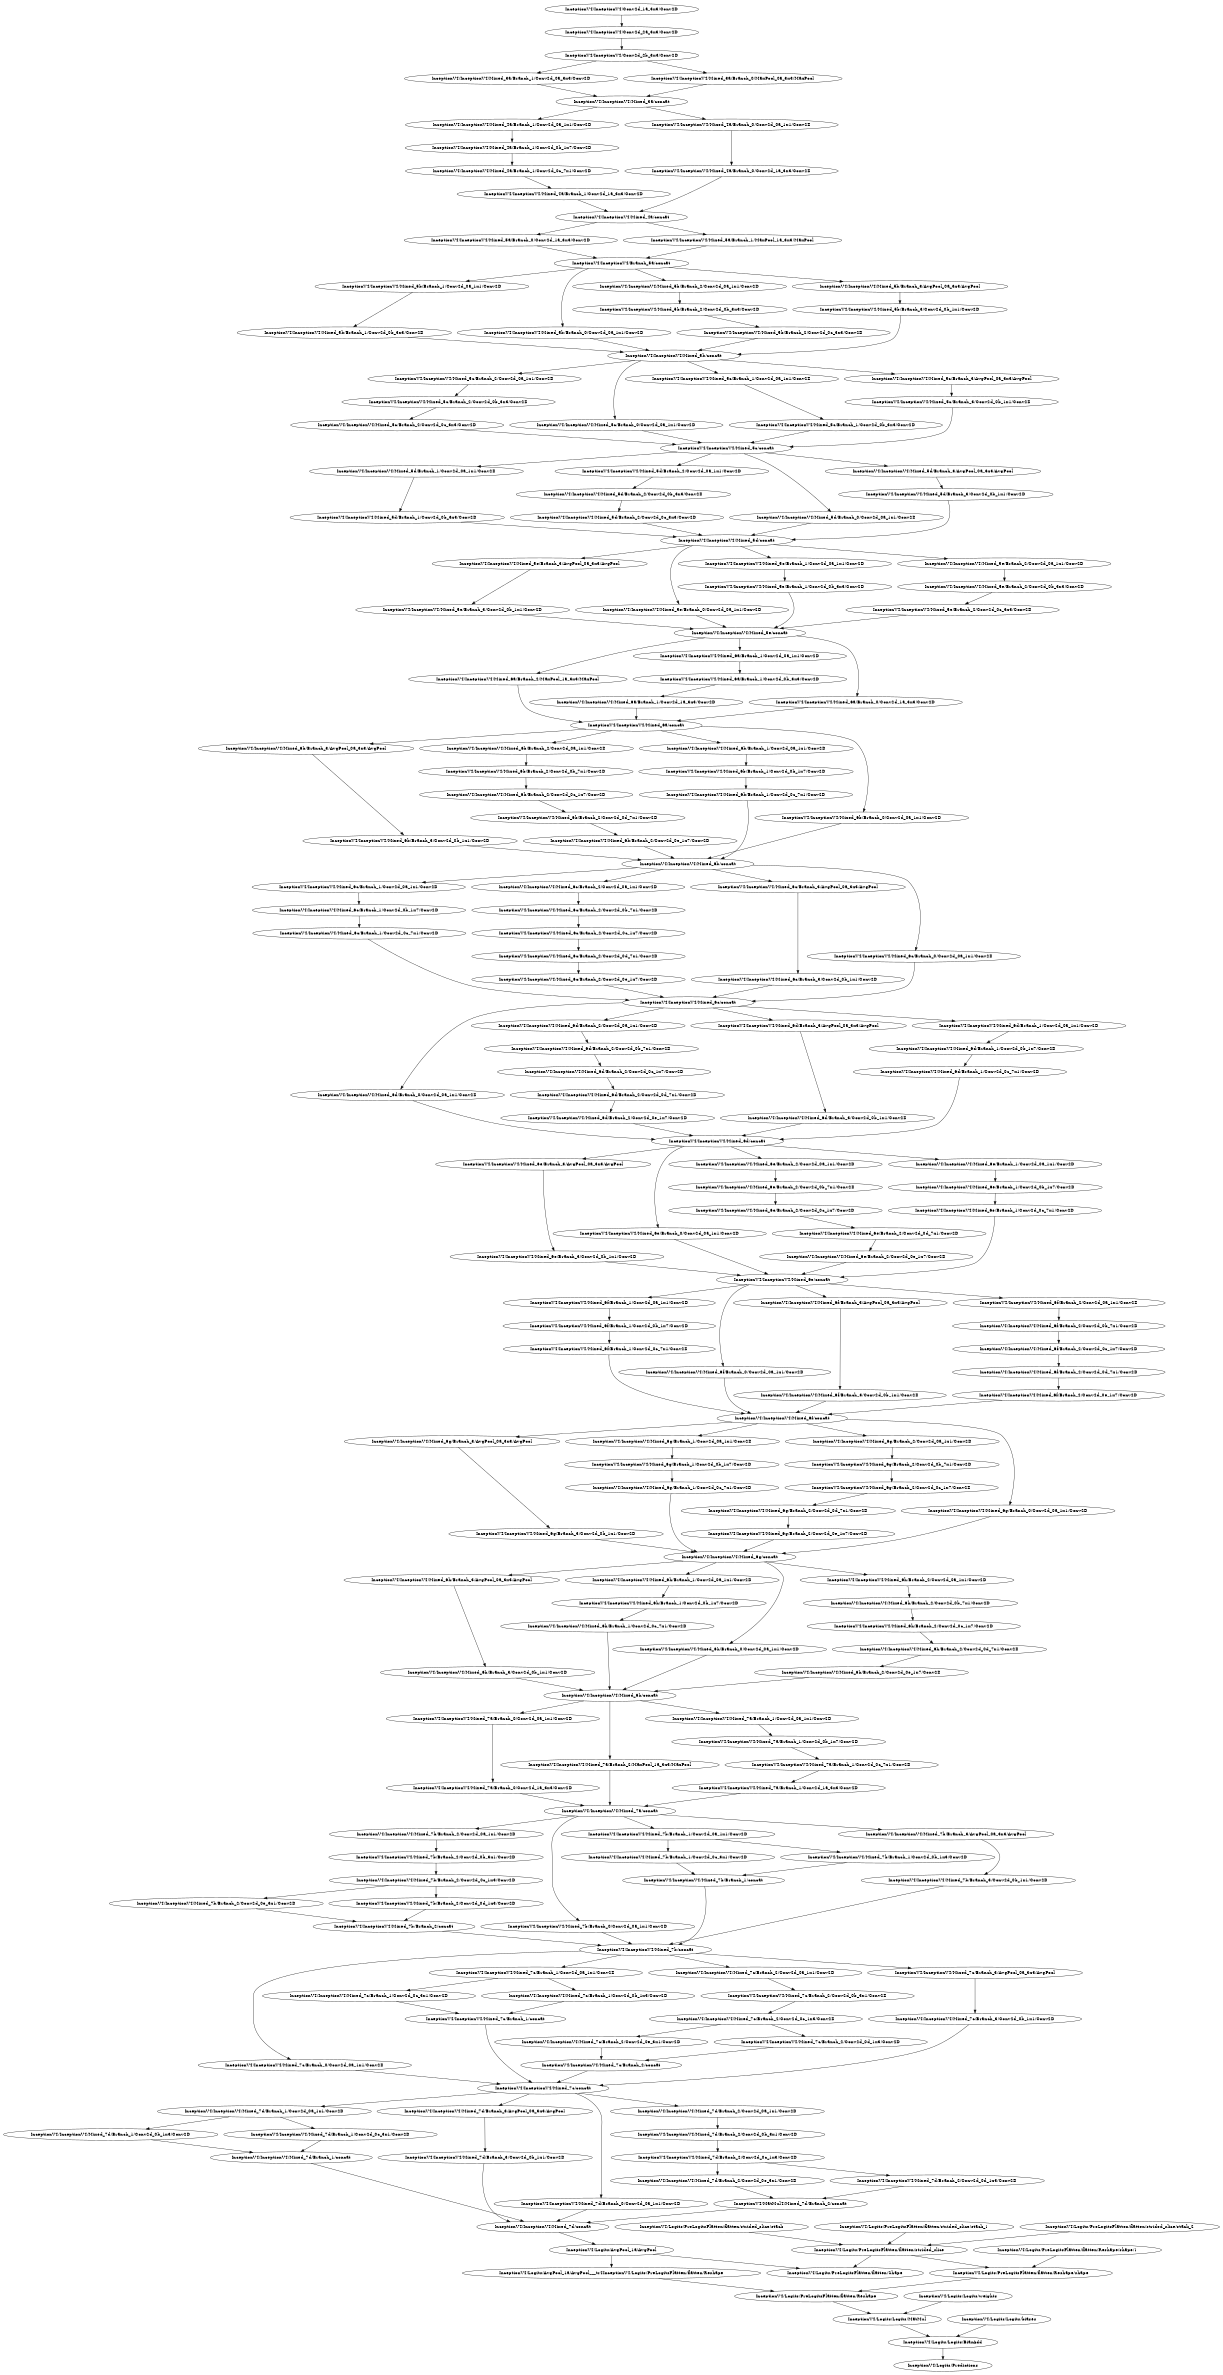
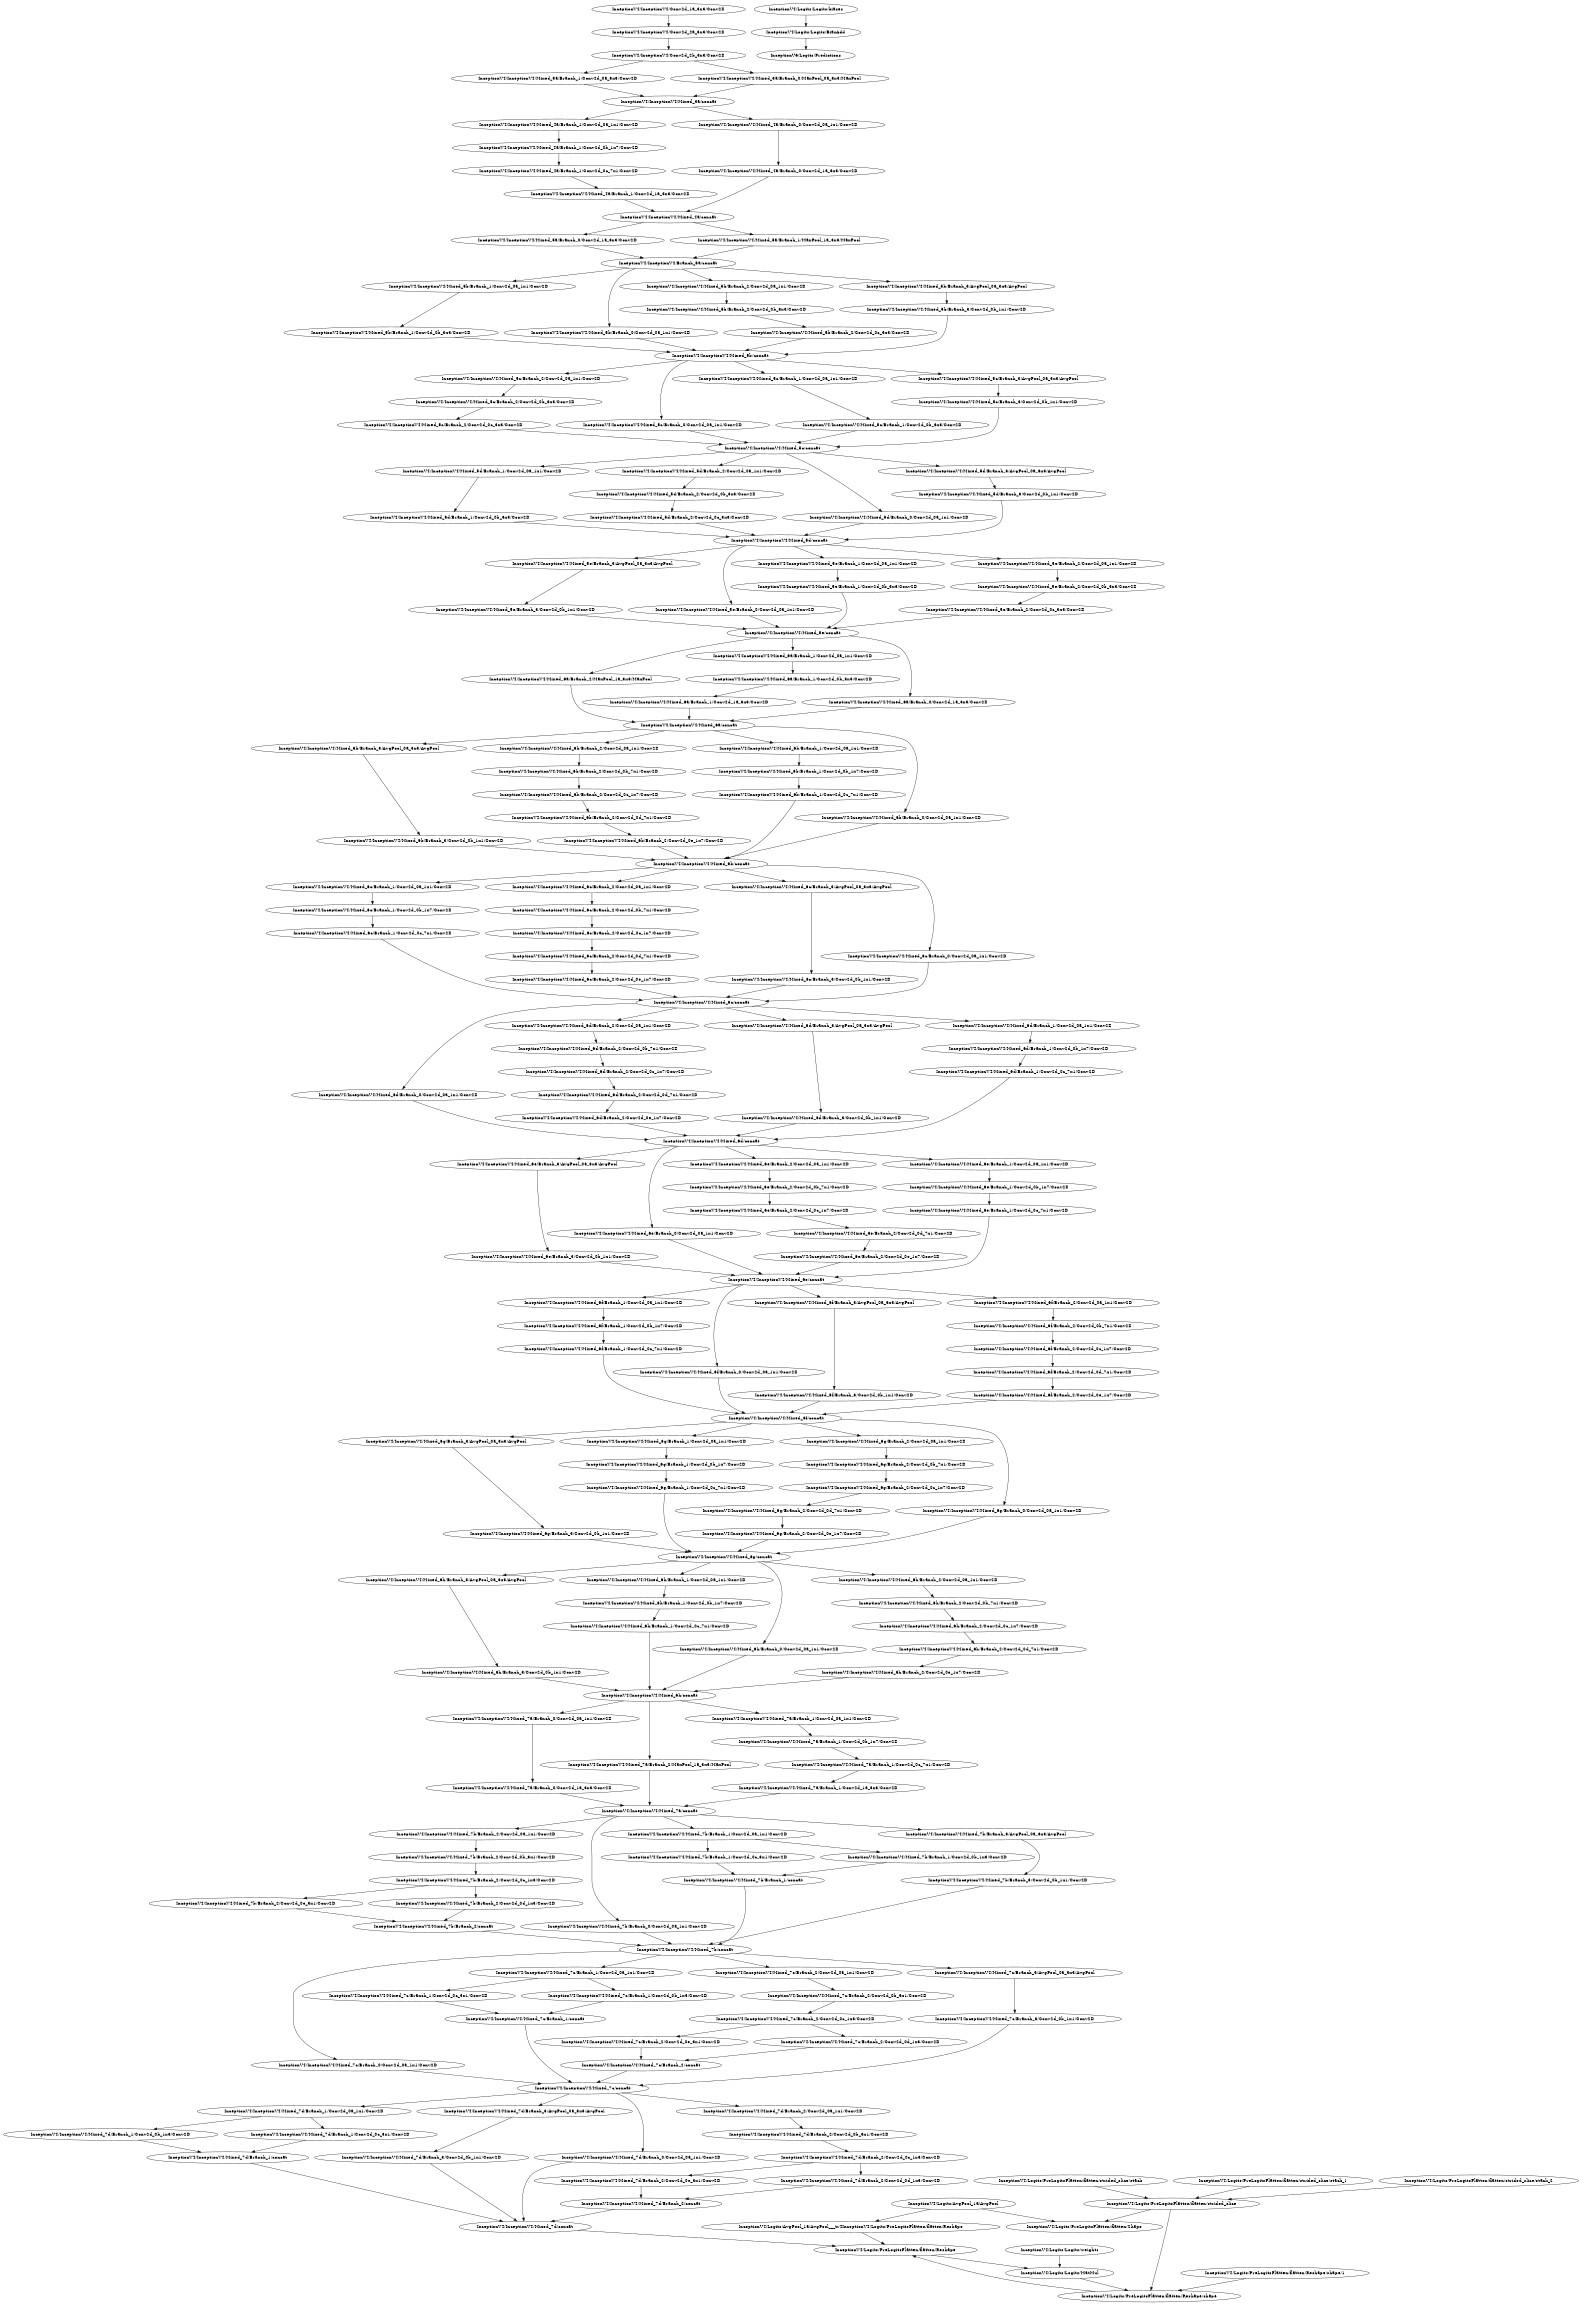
(791, 2204) -> (641, 2204)
(576, 2238) -> (705, 2238)
(914, 2330) -> (1102, 2284)
(943, 2366) -> (806, 56)
